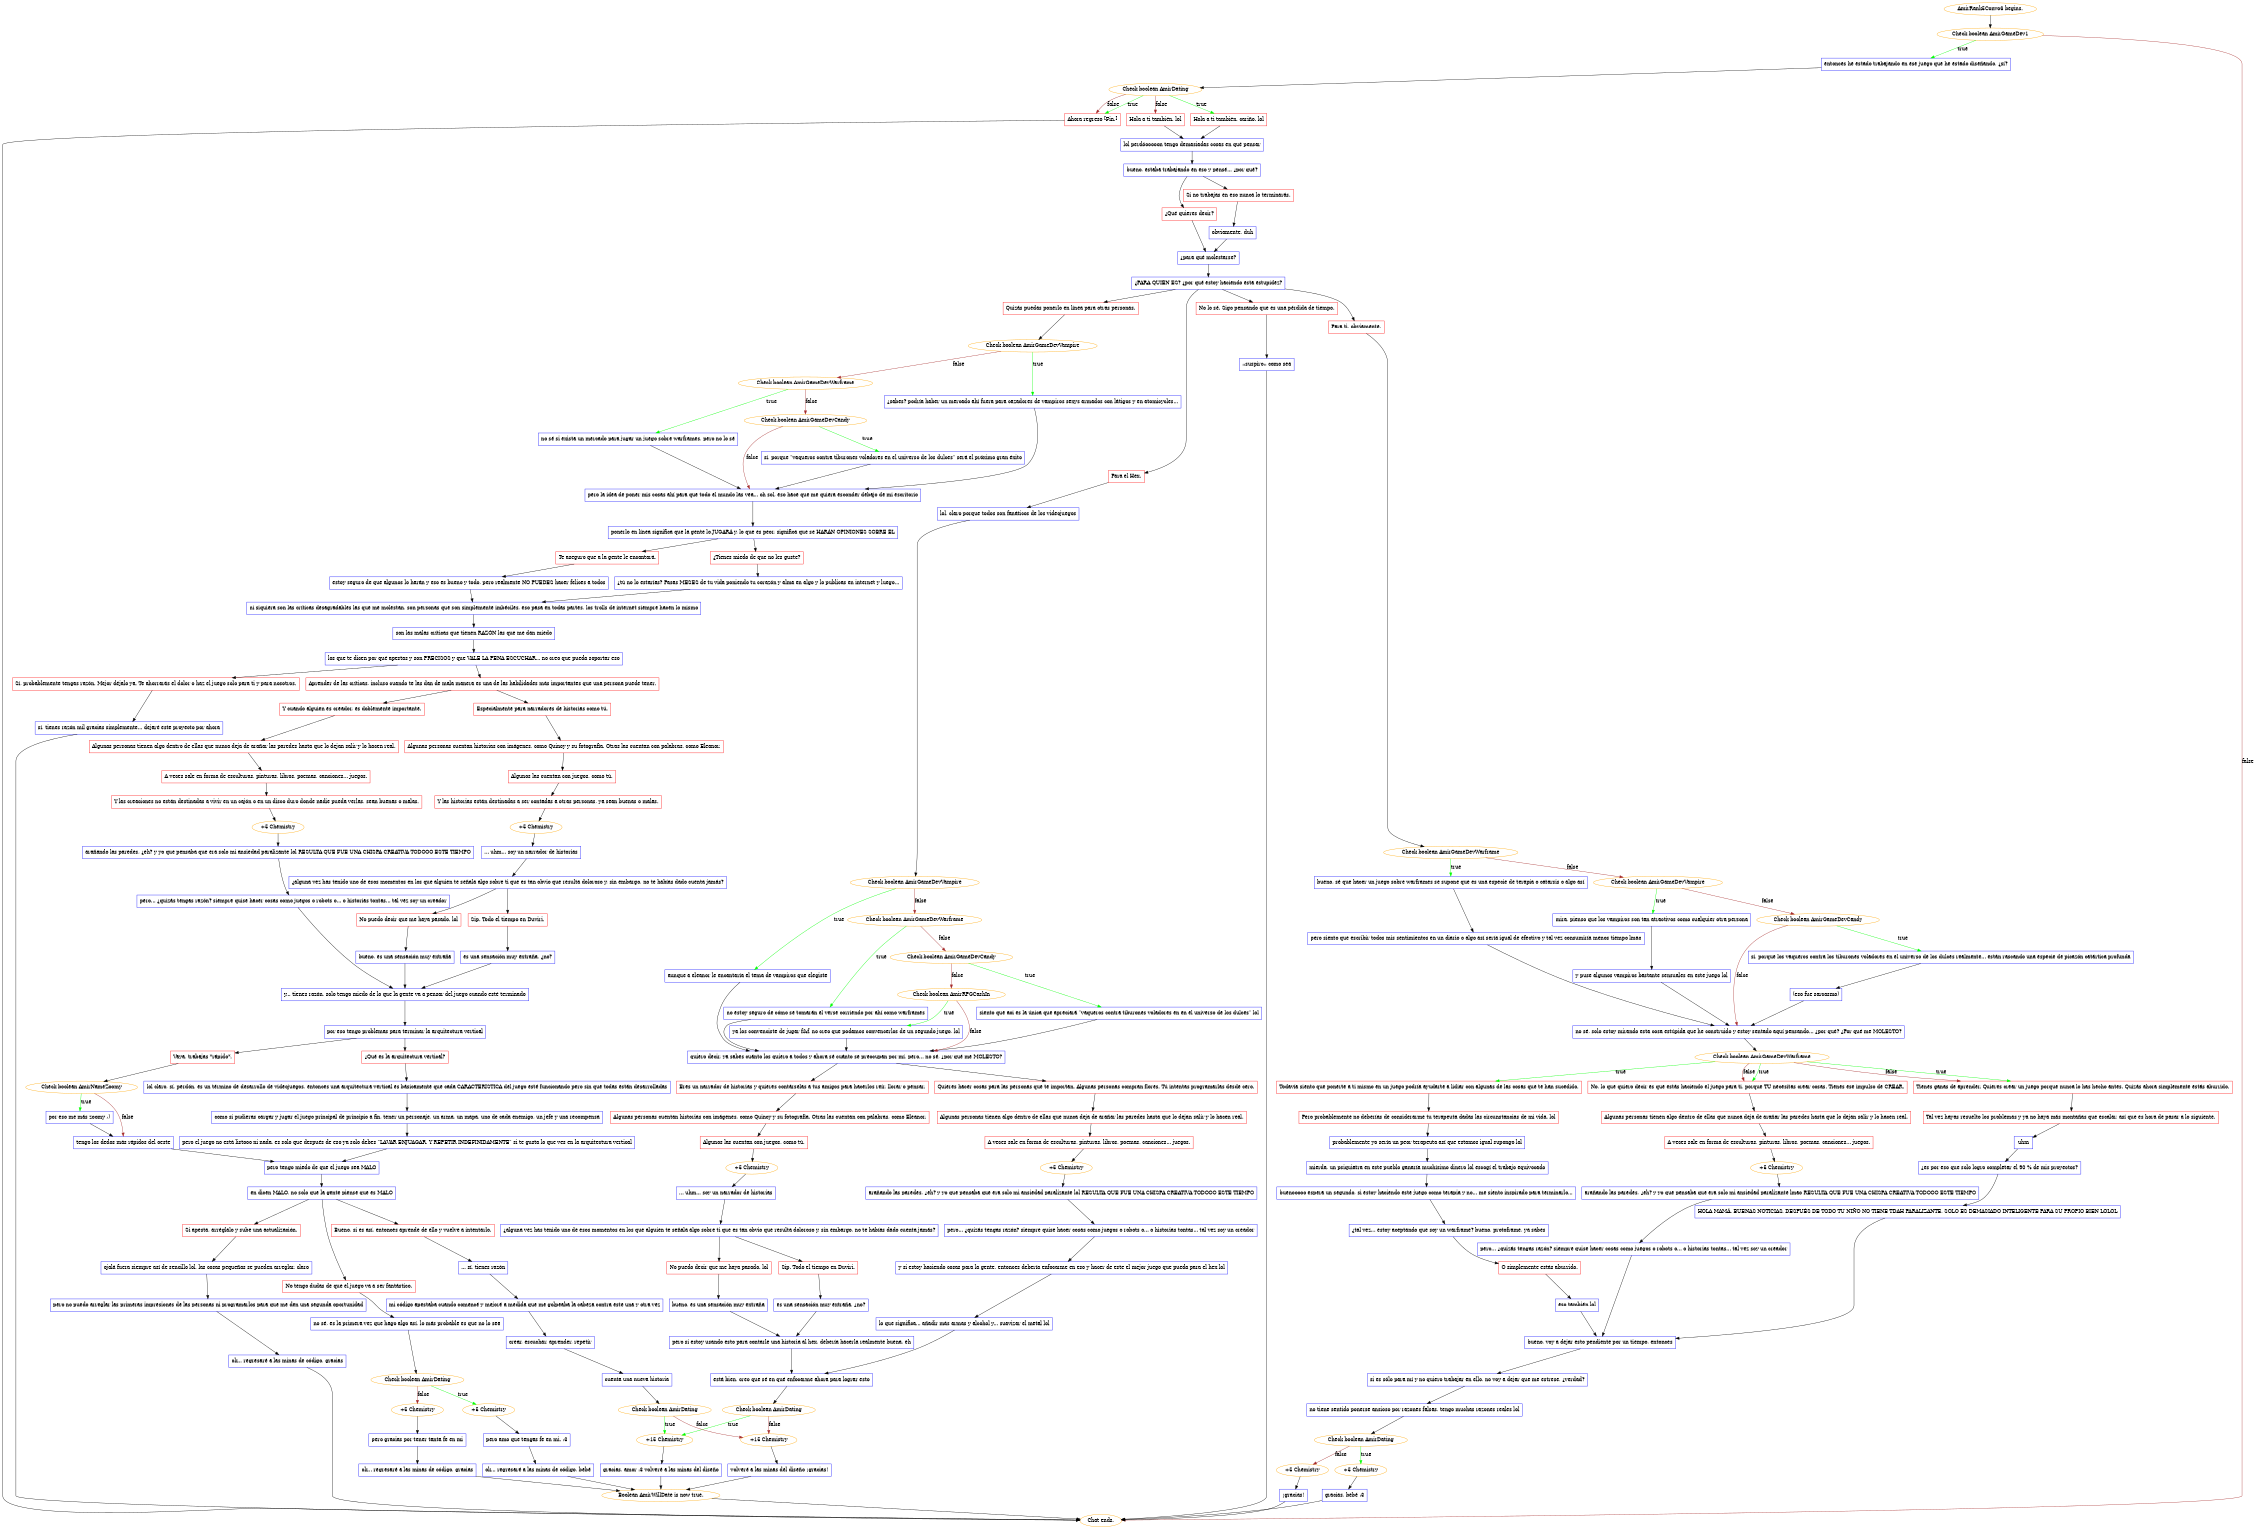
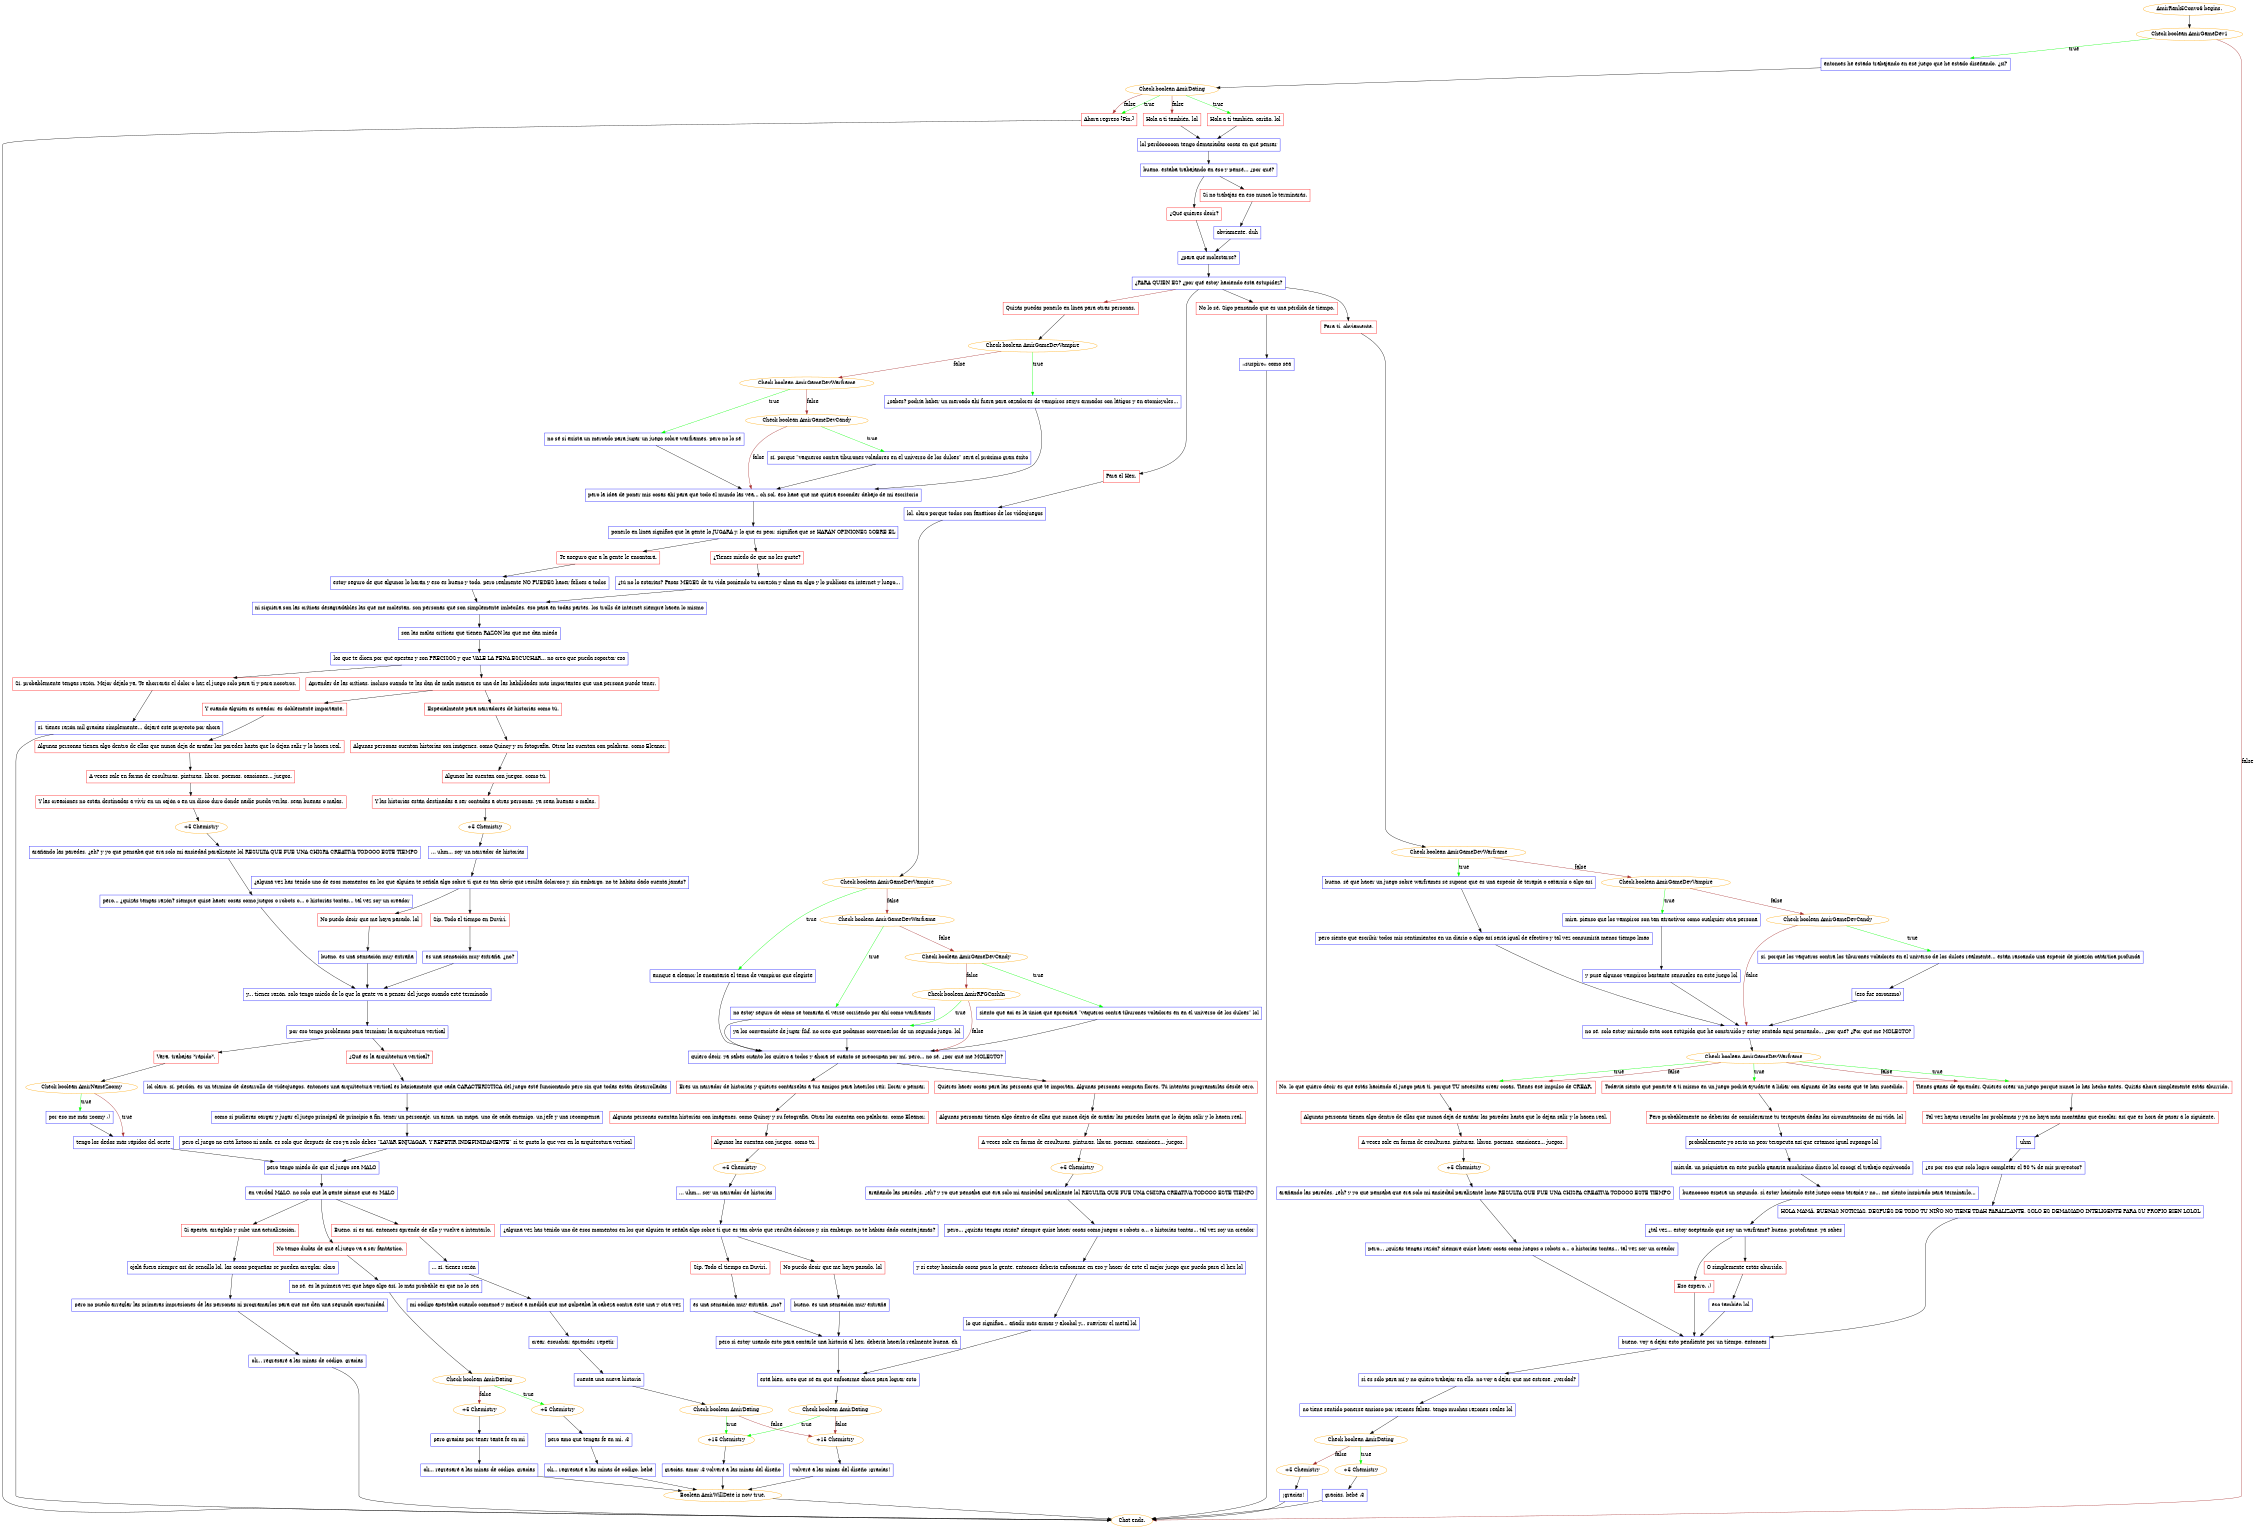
(1141, 296) -> (1141, 296)
(128, 1117) -> (127, 1117)
(322, 1193) -> (322, 1193)
none -> (1694, 1286)
